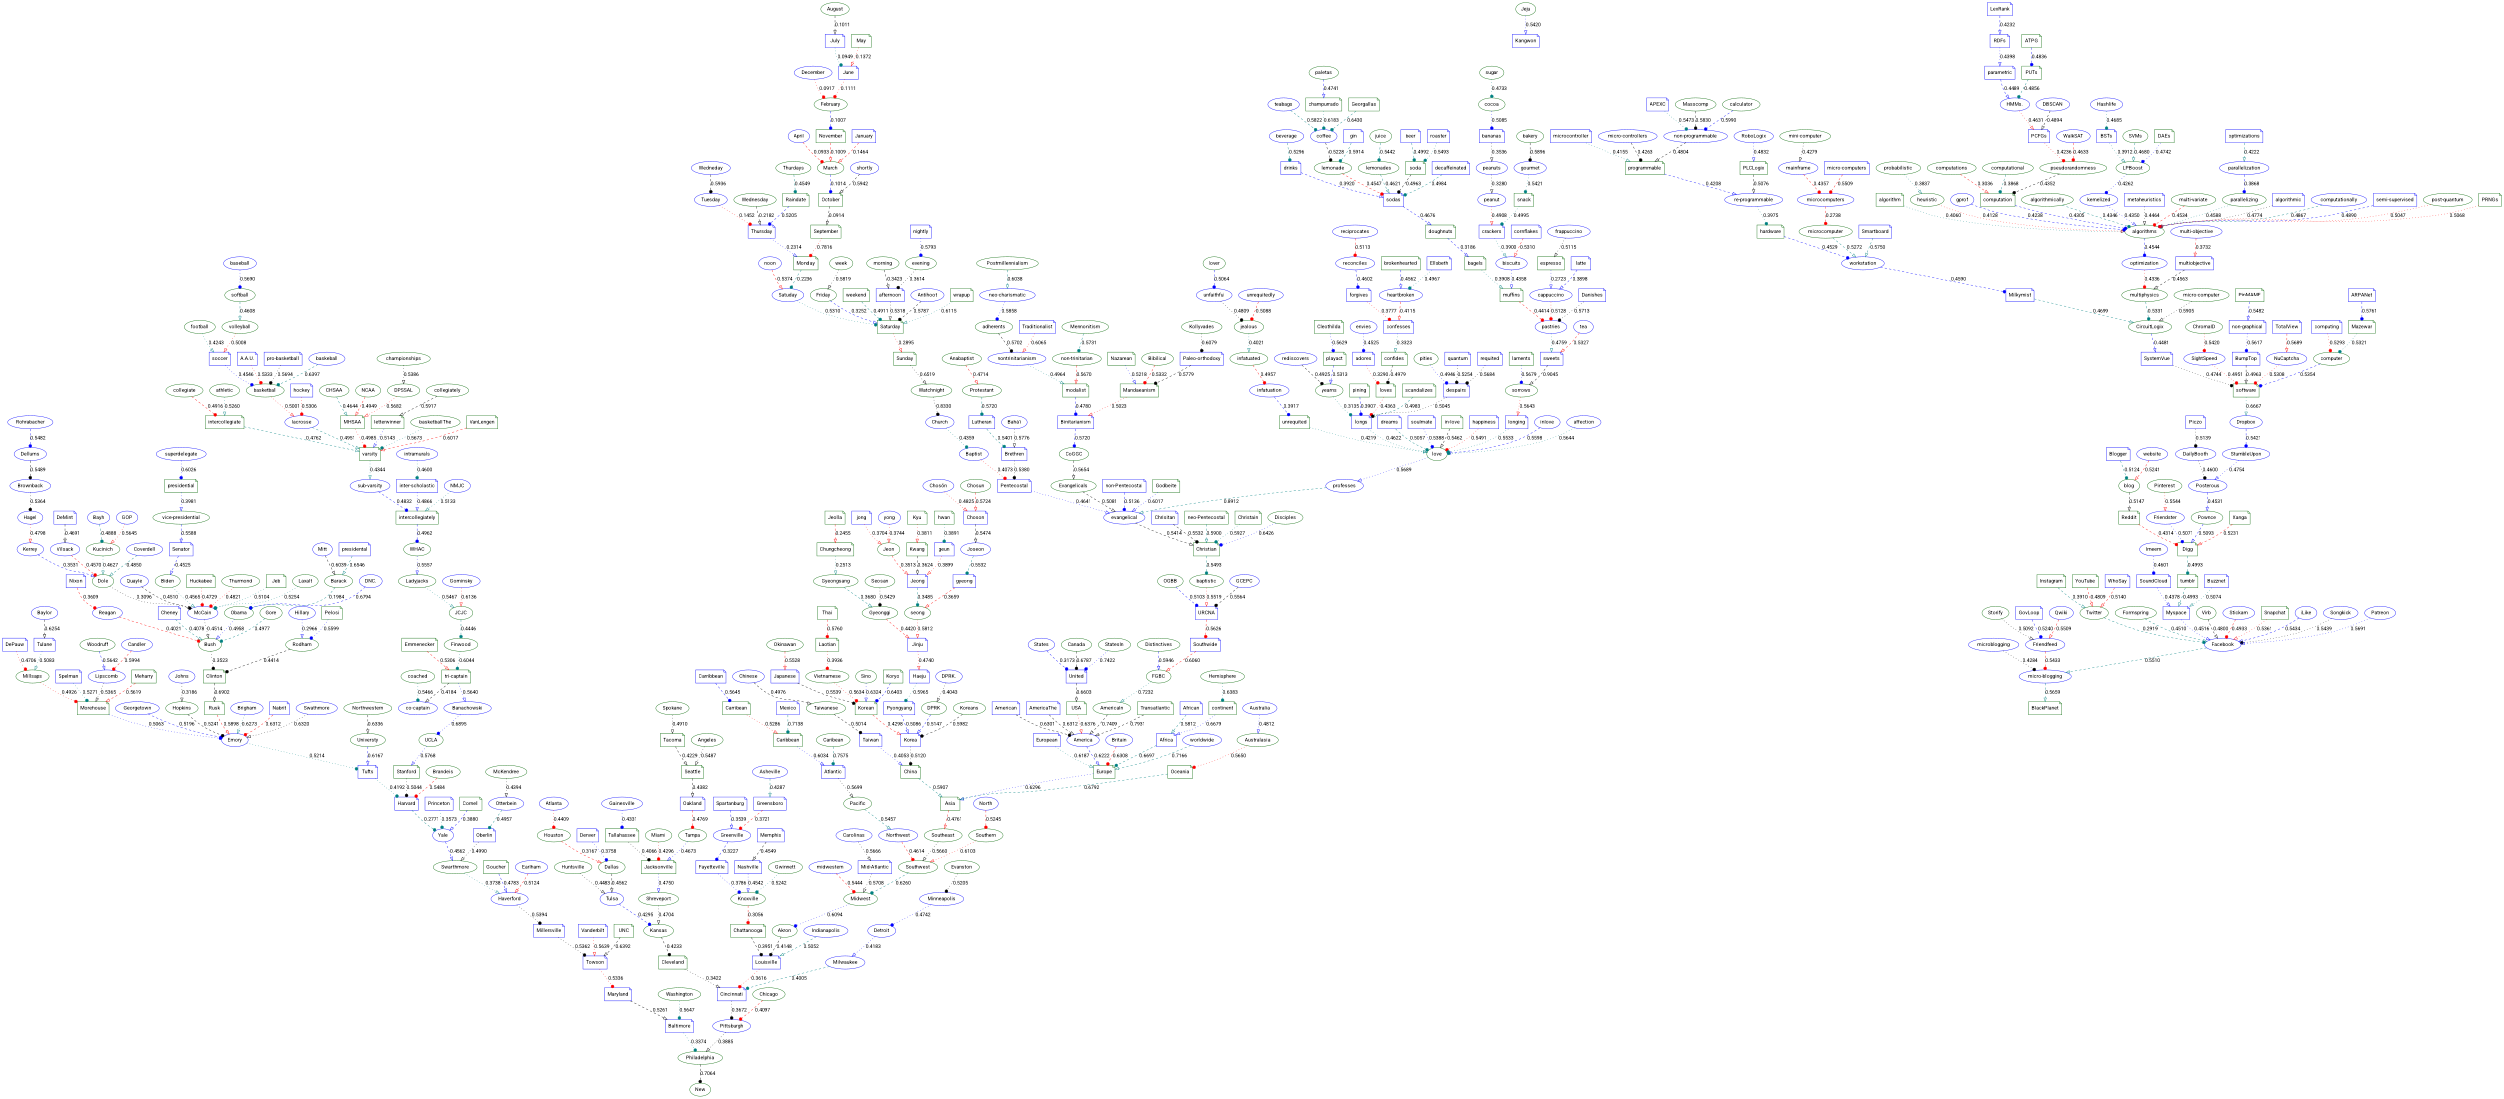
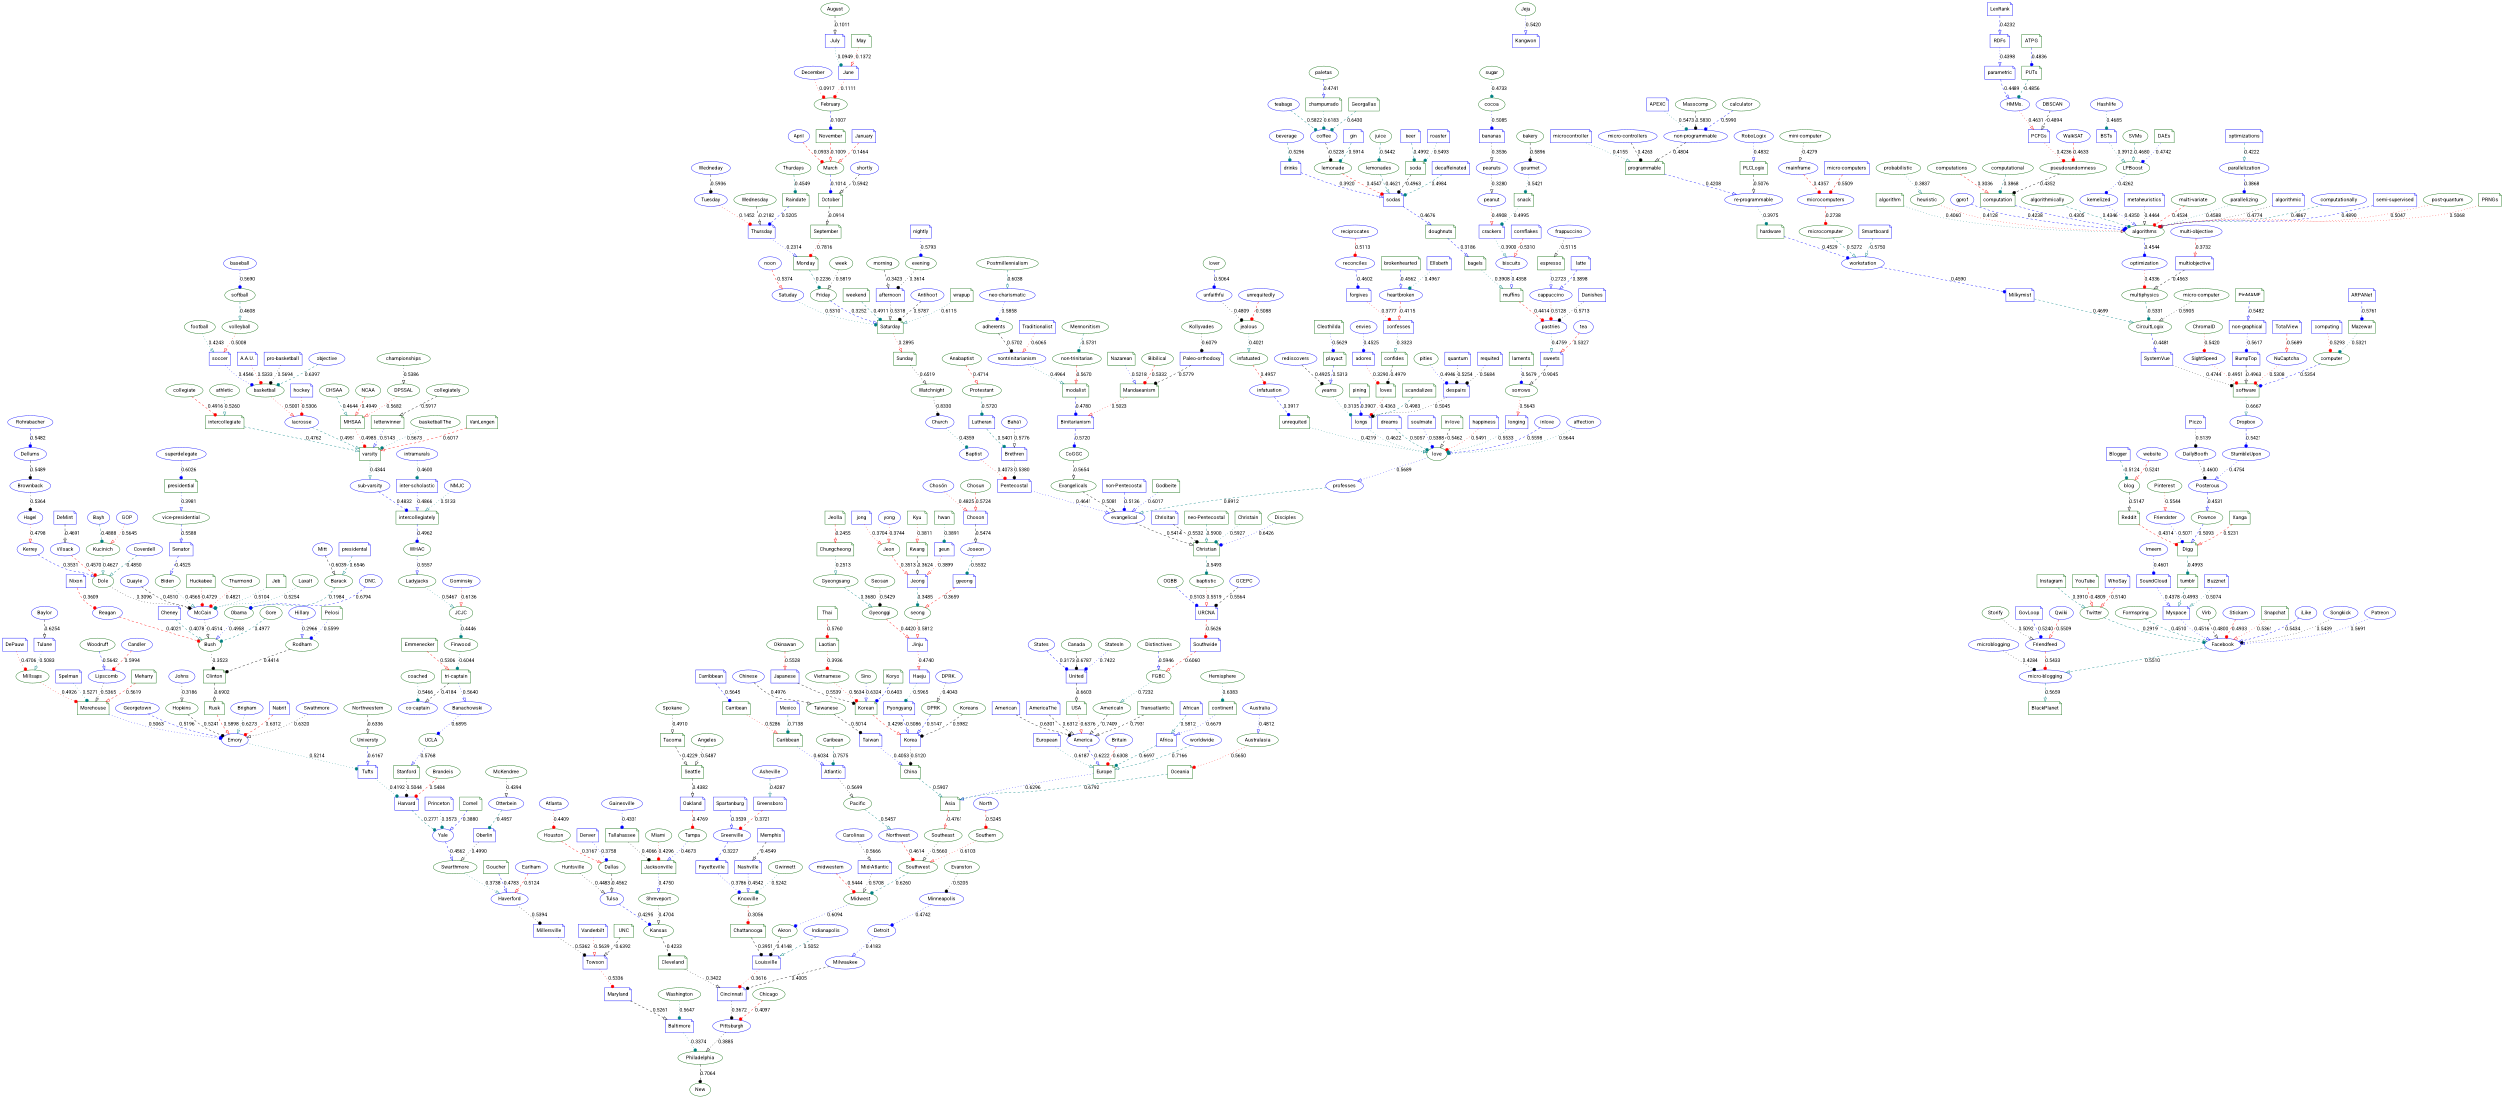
(796, 278) -> (814, 278)
(327, 359) -> (327, 359)
(789, 977) -> (789, 977)
